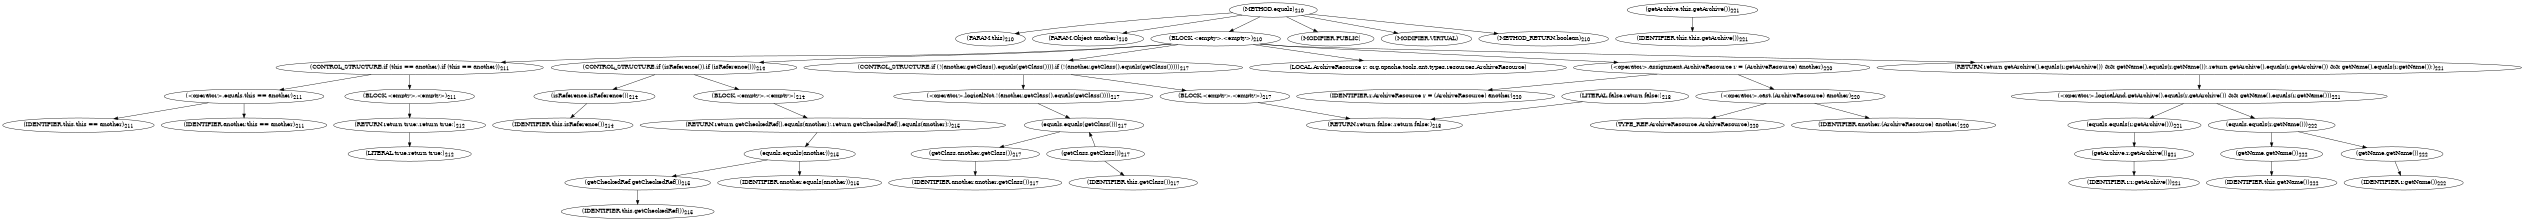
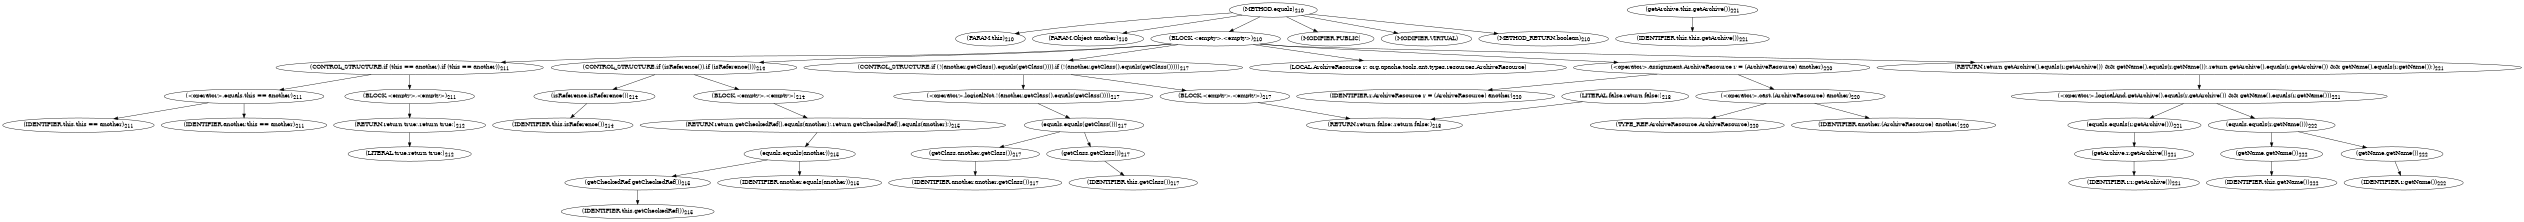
(1093, 141) -> (1086, 138)
(2172, 153) -> (2172, 153)
